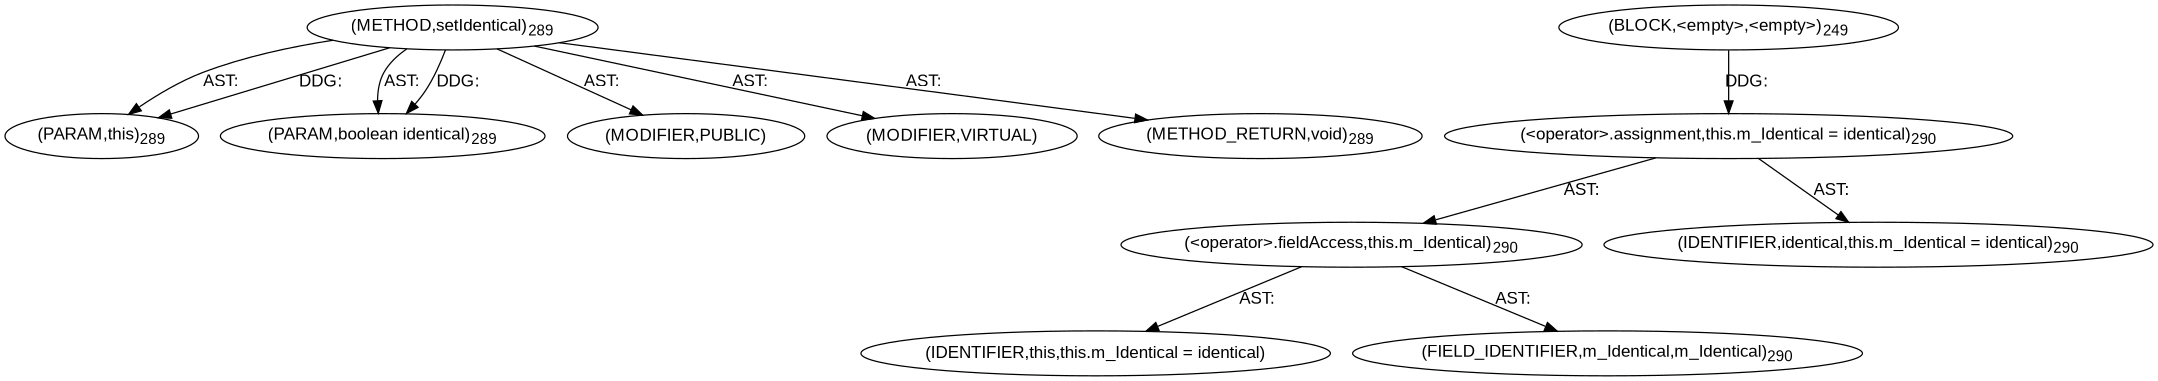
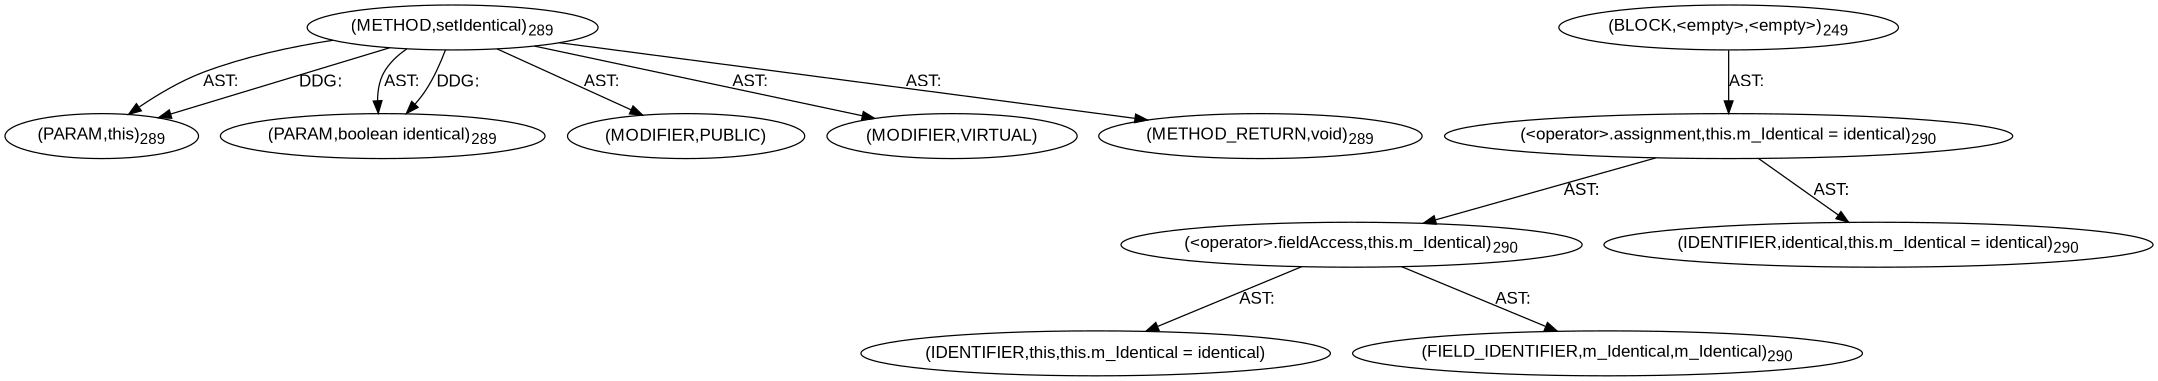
(1749, 82) -> (1749, 82)
